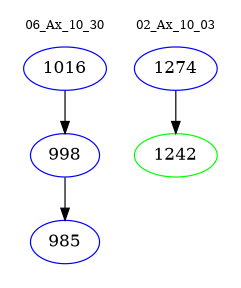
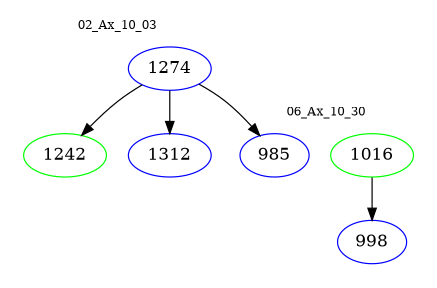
(65, 69) -> (372, 155)
none -> (170, 155)
(65, 193) -> (238, 112)
